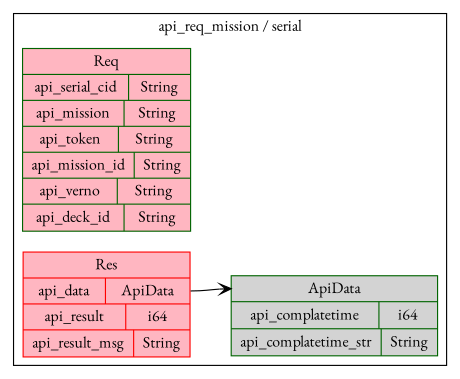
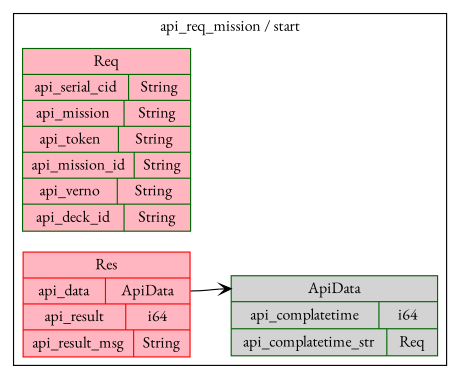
(230, 27) -> (230, 27)
(409, 342) -> (412, 342)
